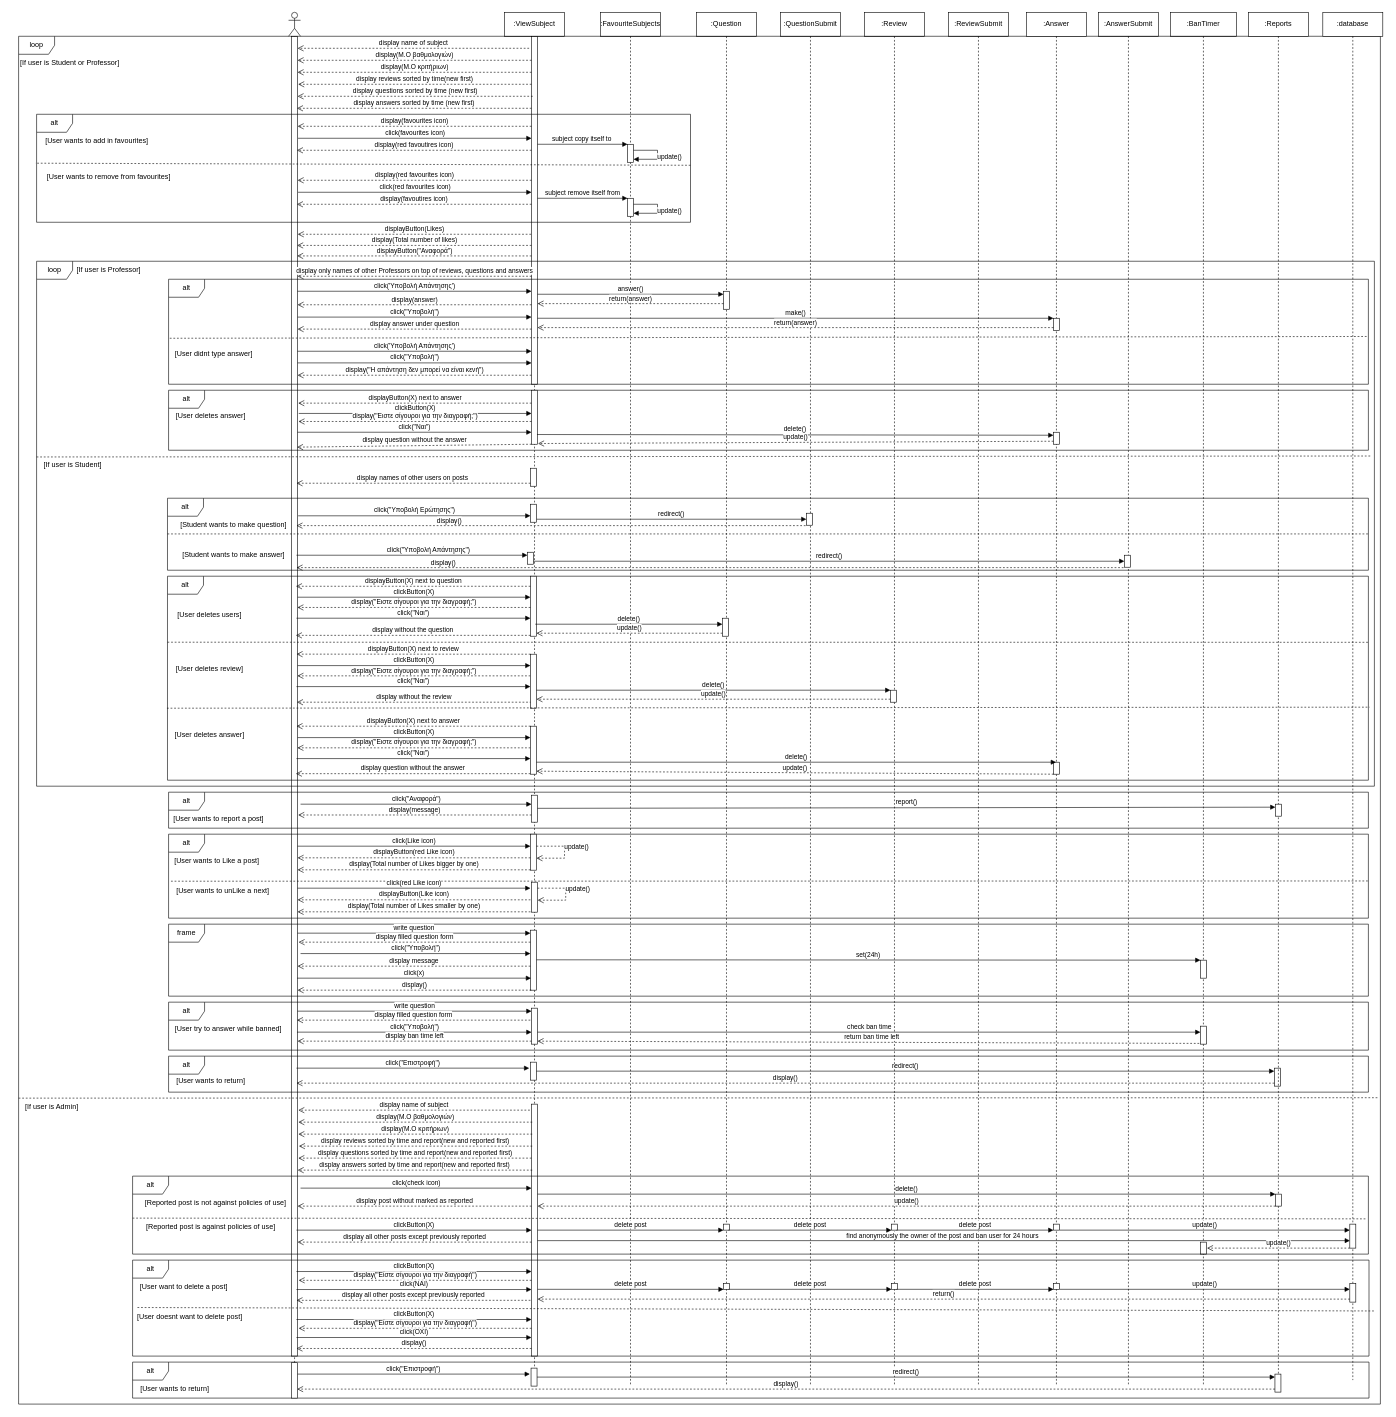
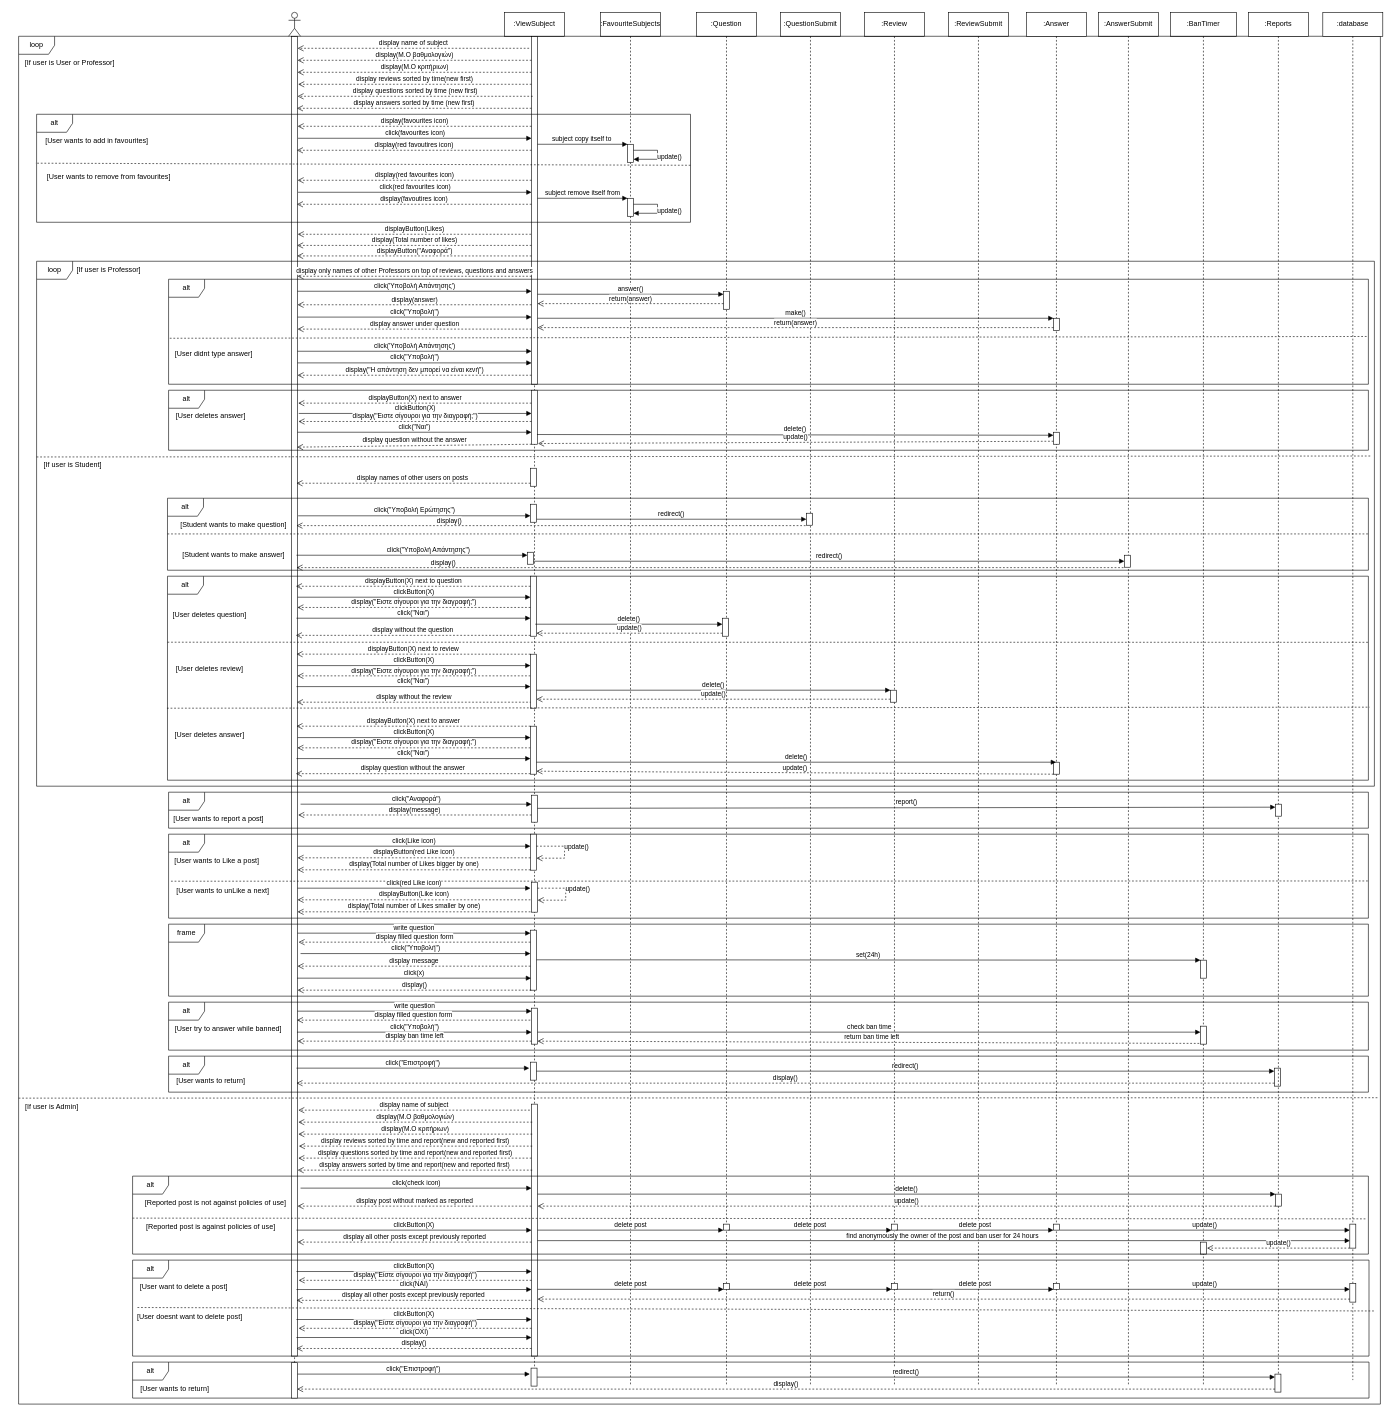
(70, 63) -> (70, 63)
(209, 615) -> (209, 615)
